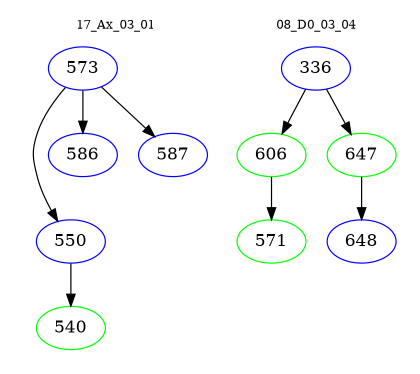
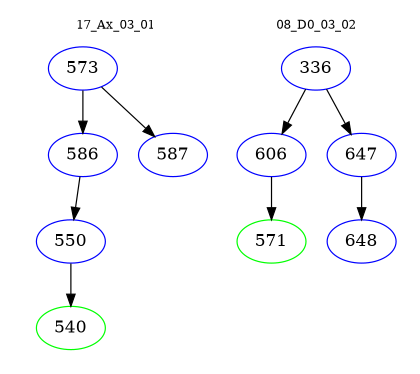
(317, 26) -> (317, 26)
(34, 146) -> (78, 192)
(272, 155) -> (272, 155)
(362, 155) -> (362, 155)
